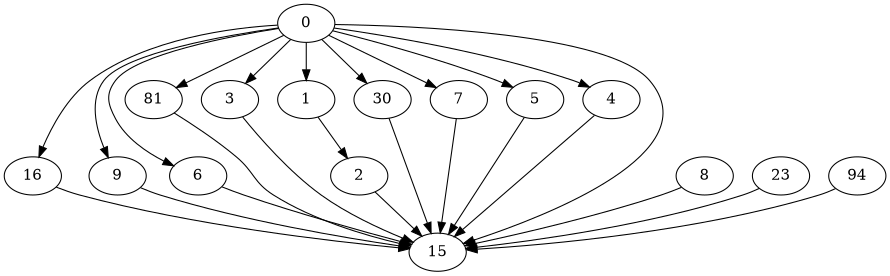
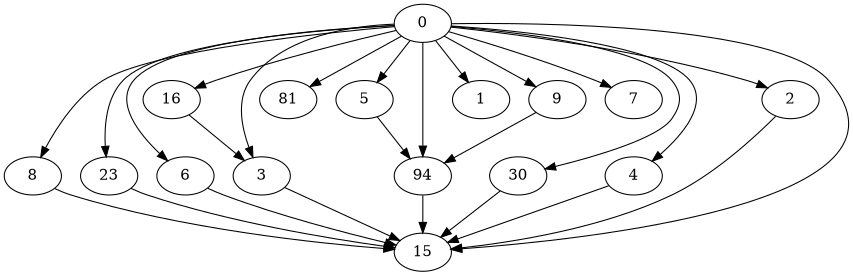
none -> (221, 45)
none -> (127, 70)
none -> (423, 94)
(330, 133) -> (682, 64)
(449, 170) -> none
(489, 171) -> (390, 134)
(276, 197) -> none
(269, 223) -> (495, 135)
(226, 226) -> (213, 134)
